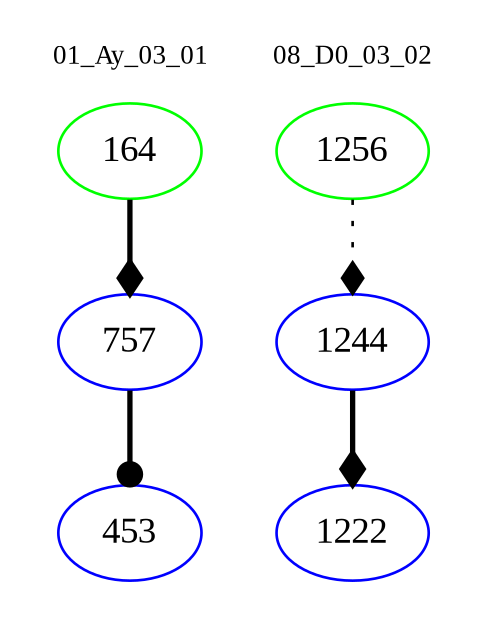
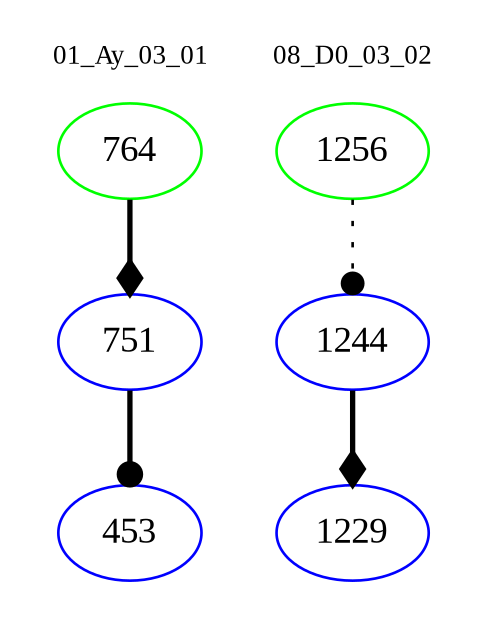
(130, 151) -> (130, 151)
(353, 236) -> (353, 236)
(130, 342) -> (130, 342)
(353, 533) -> (353, 533)
